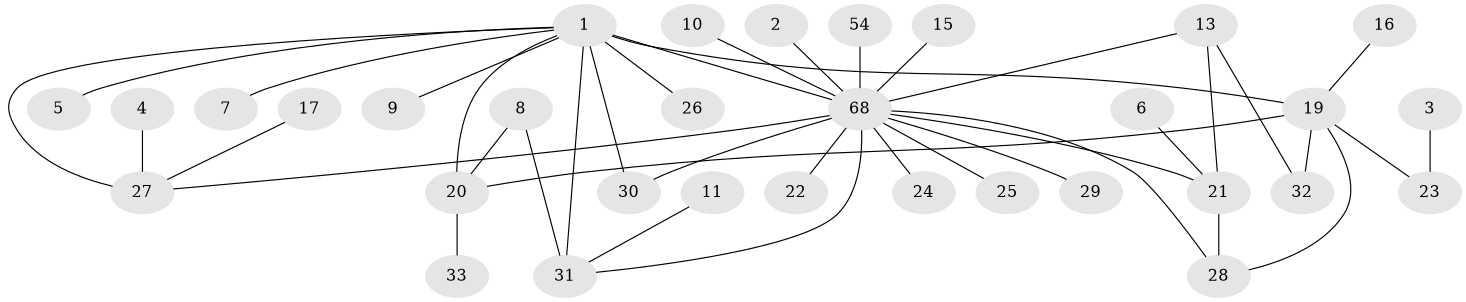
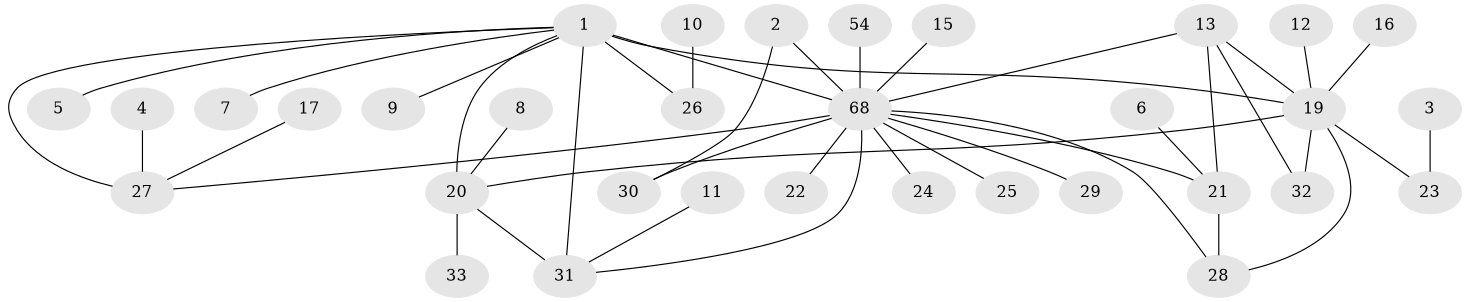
none -> (1301, 26)
none -> (1260, 67)
(791, 74) -> (693, 67)
(607, 109) -> (742, 120)
(543, 193) -> (511, 235)
